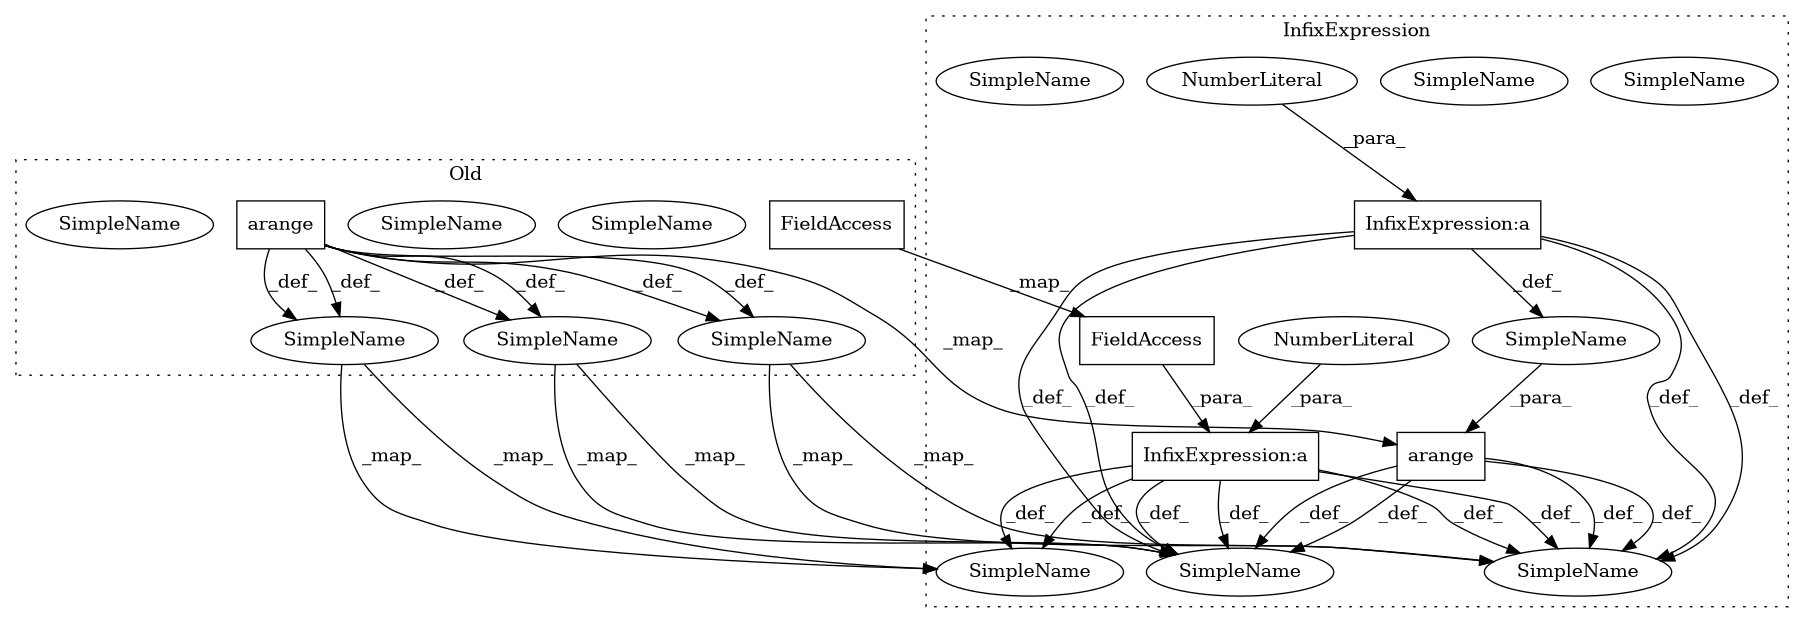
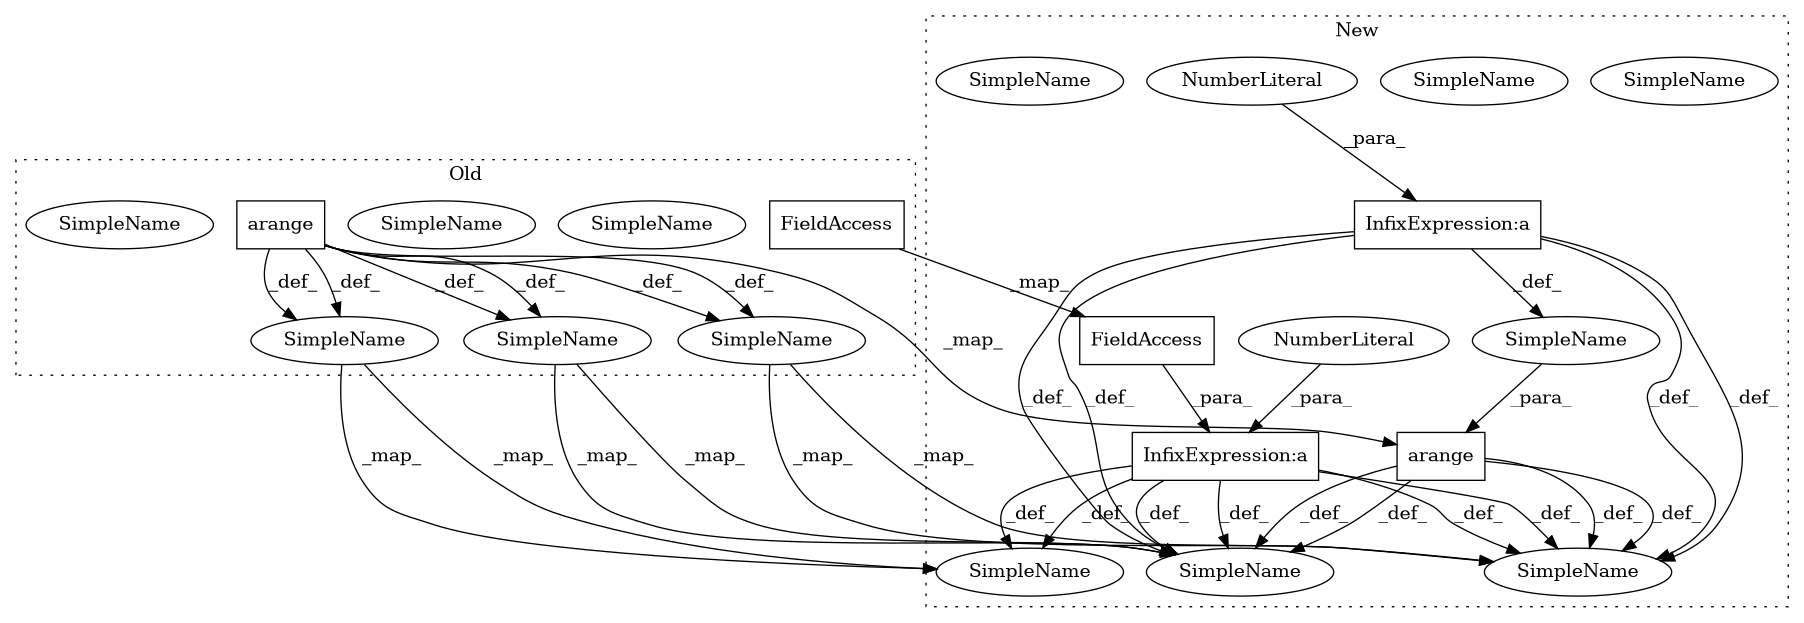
(1357, 31) -> (1357, 31)
